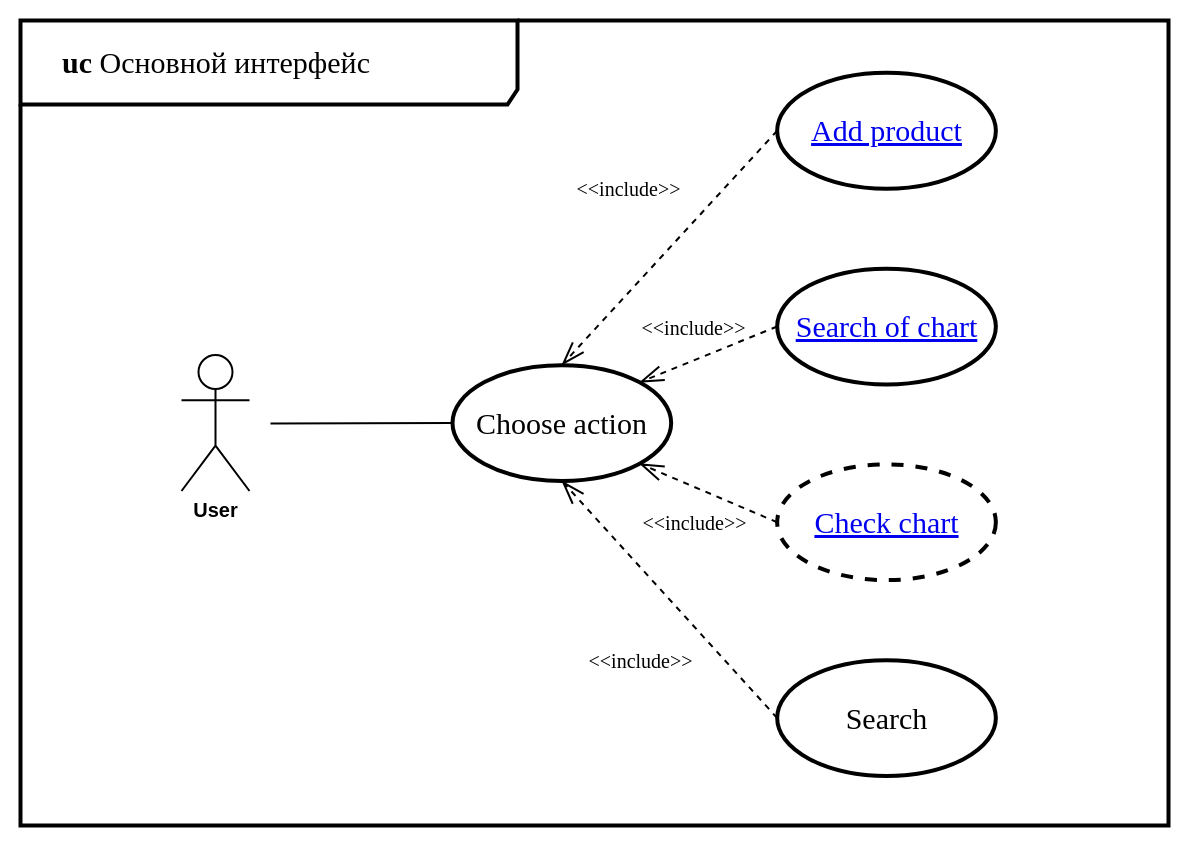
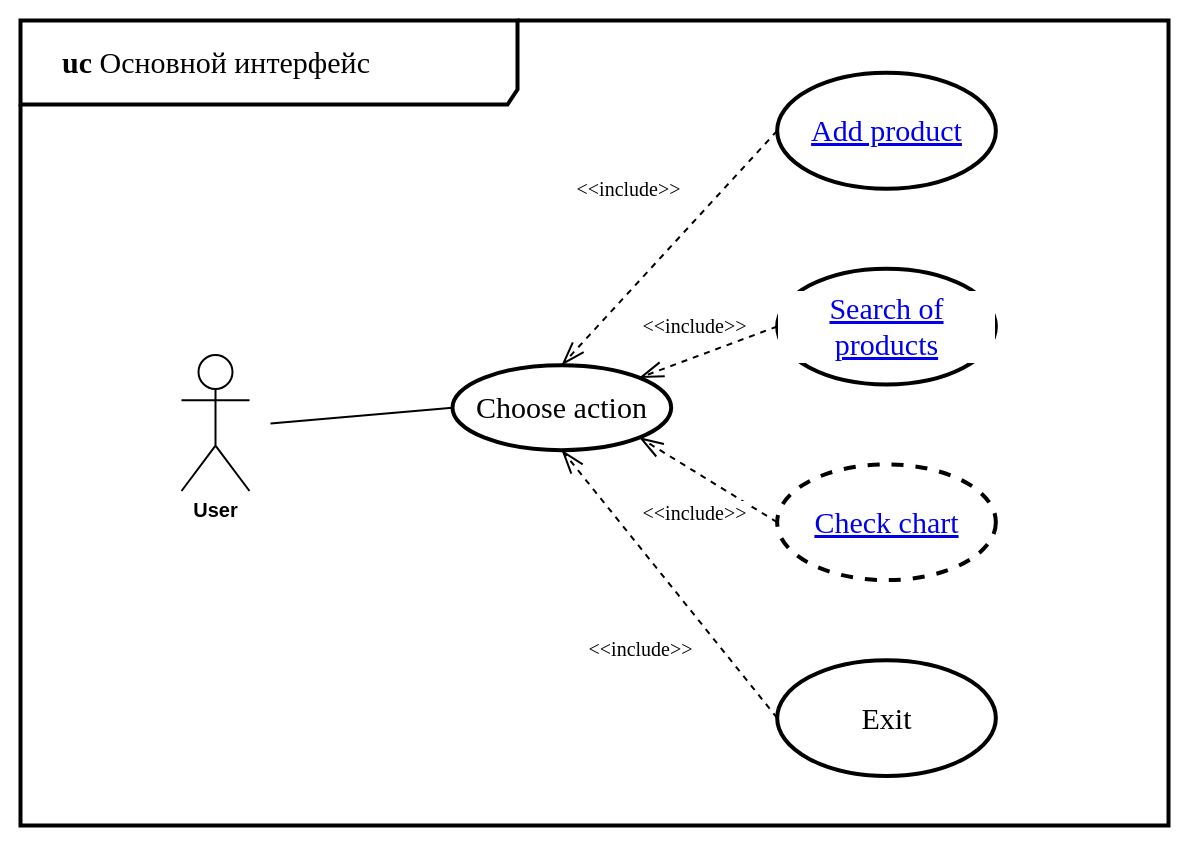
(887, 327) -> (887, 327)
(562, 423) -> (562, 408)
(887, 719) -> (887, 719)
